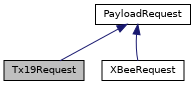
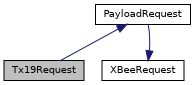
(136, 48) -> (150, 38)
